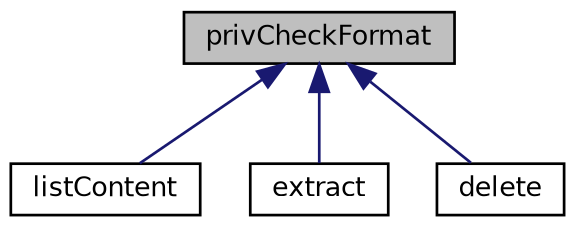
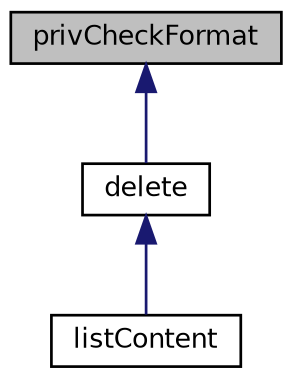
(201, 121) -> (146, 279)
(319, 189) -> none
